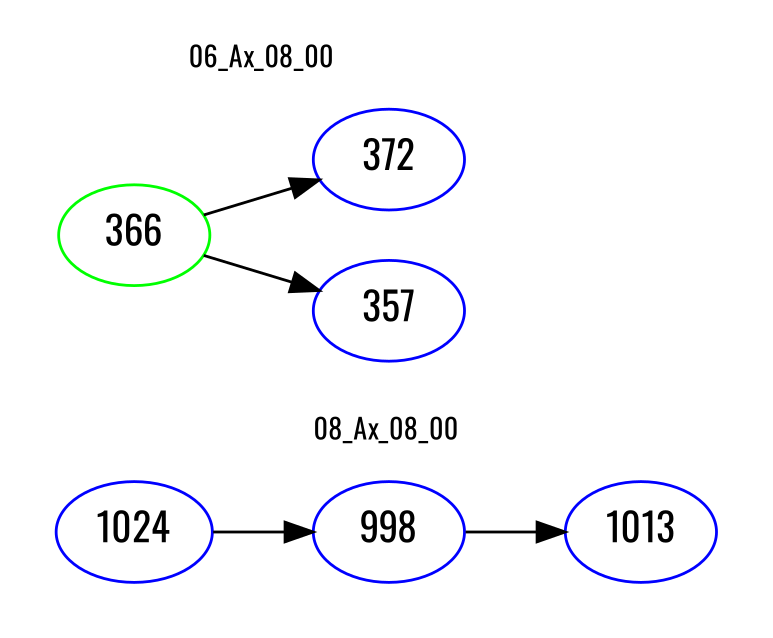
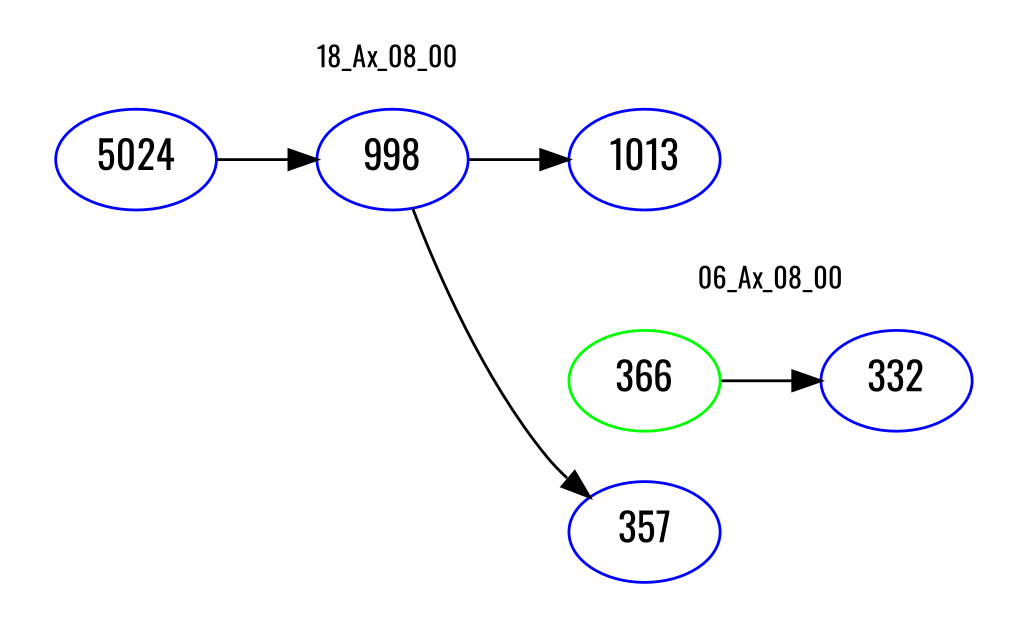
(389, 160) -> (897, 381)
(248, 269) -> (477, 351)
(386, 433) -> (388, 60)
(134, 532) -> (136, 160)
